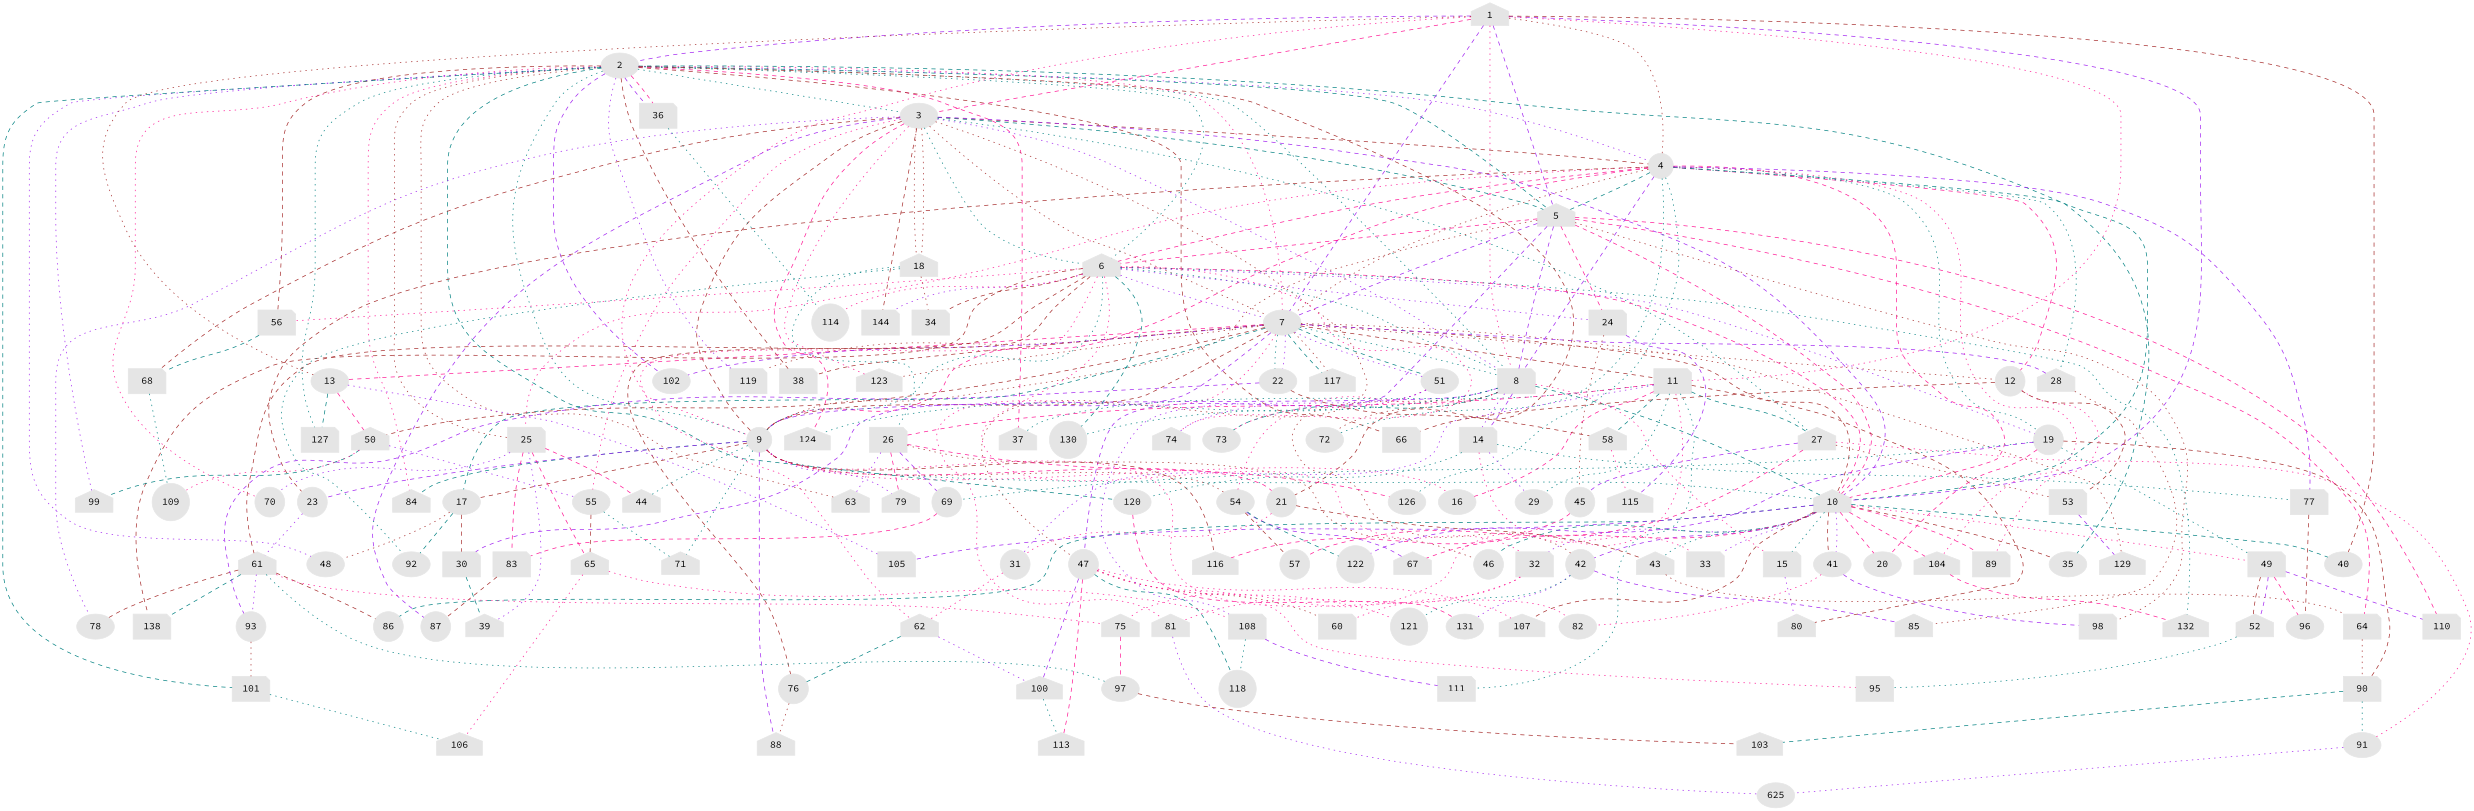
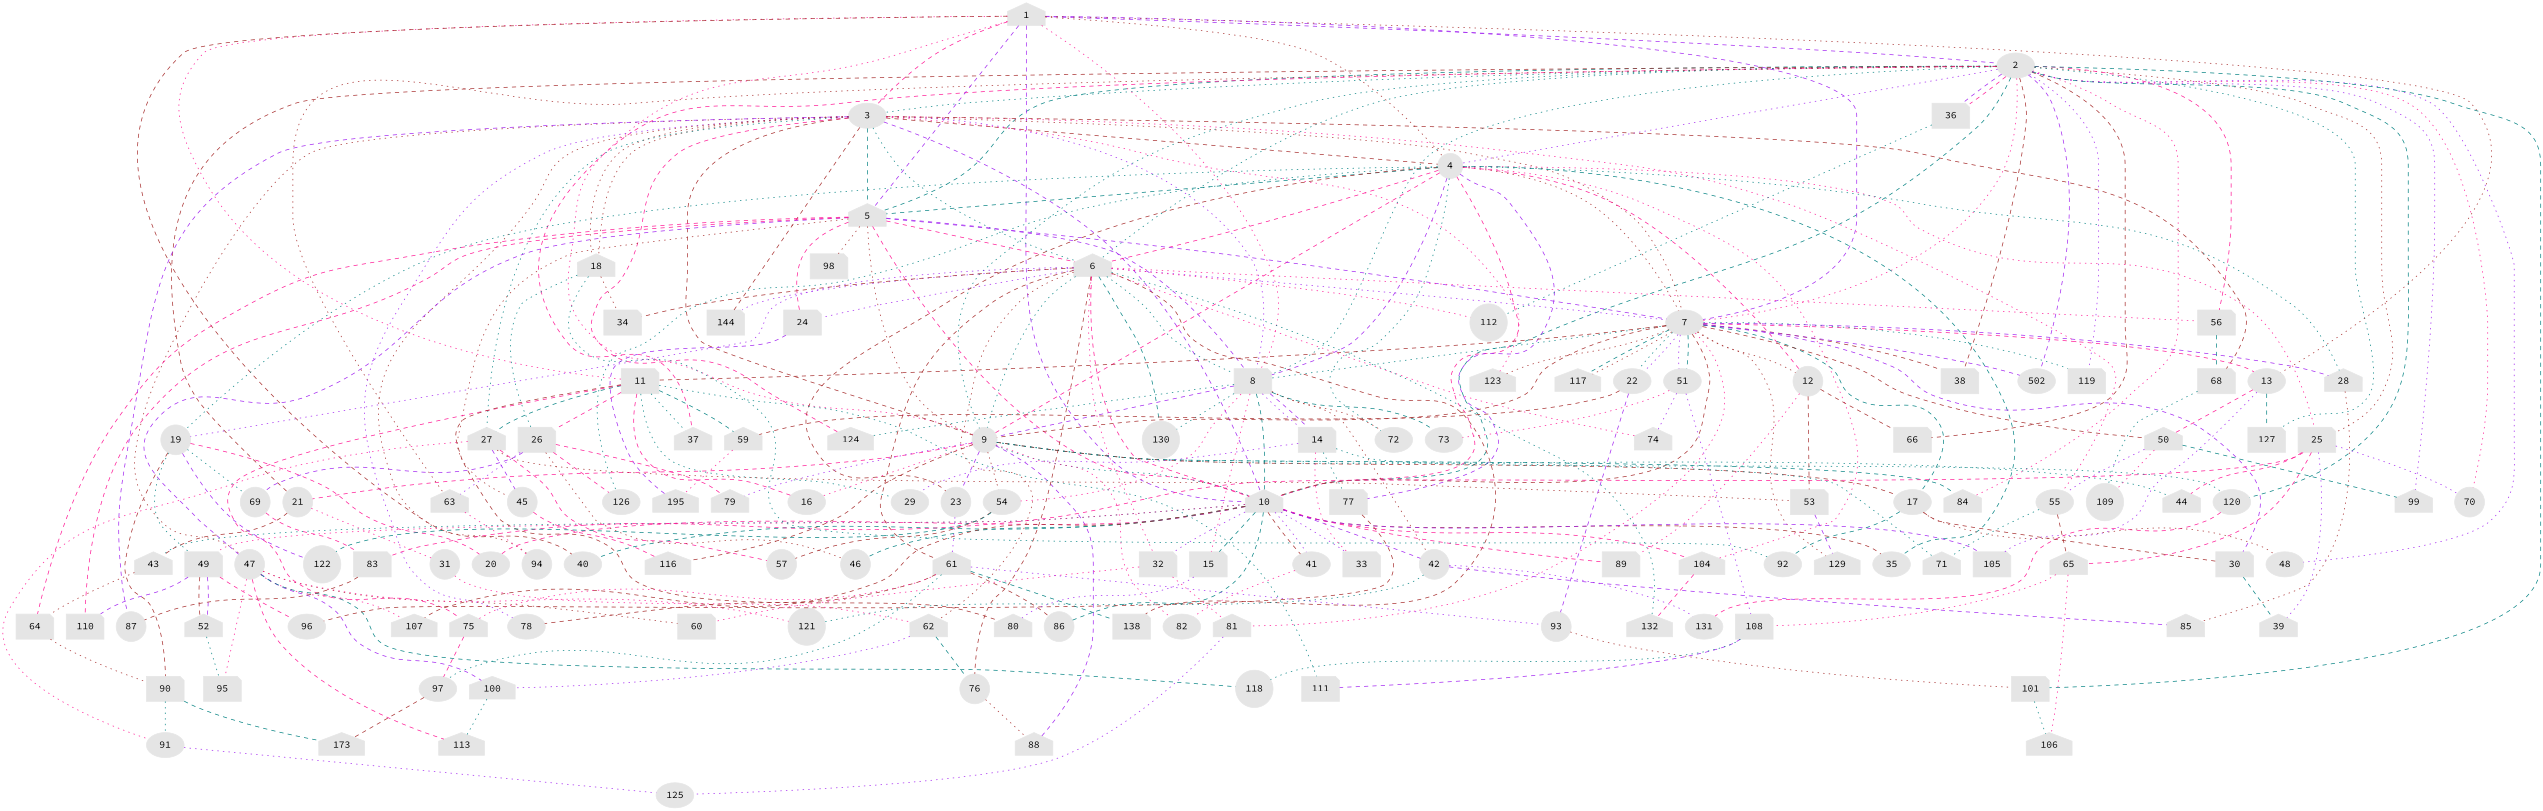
(299, 109) -> (2214, 122)
(830, 323) -> (1489, 323)
(1014, 344) -> (1924, 336)
(671, 381) -> (2037, 381)
(1584, 414) -> (557, 261)
(661, 417) -> (961, 439)
(1608, 440) -> (743, 440)
(1406, 466) -> none
(1630, 502) -> (676, 502)
(1808, 532) -> (1237, 532)
(1456, 557) -> (279, 462)
none -> (537, 564)
(1413, 564) -> none
(1958, 612) -> none
(1760, 745) -> (342, 745)
(1776, 795) -> (675, 795)
